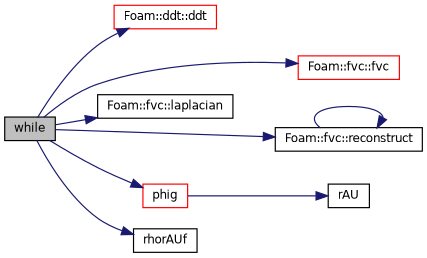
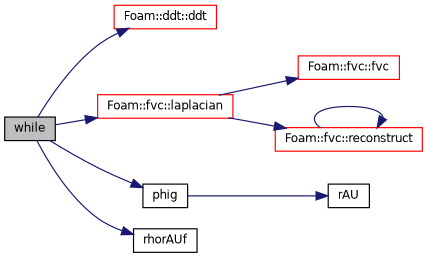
(159, 70) -> (253, 88)
(165, 106) -> (165, 106)
(159, 133) -> (251, 122)
(349, 139) -> (349, 139)
(165, 196) -> (165, 196)
